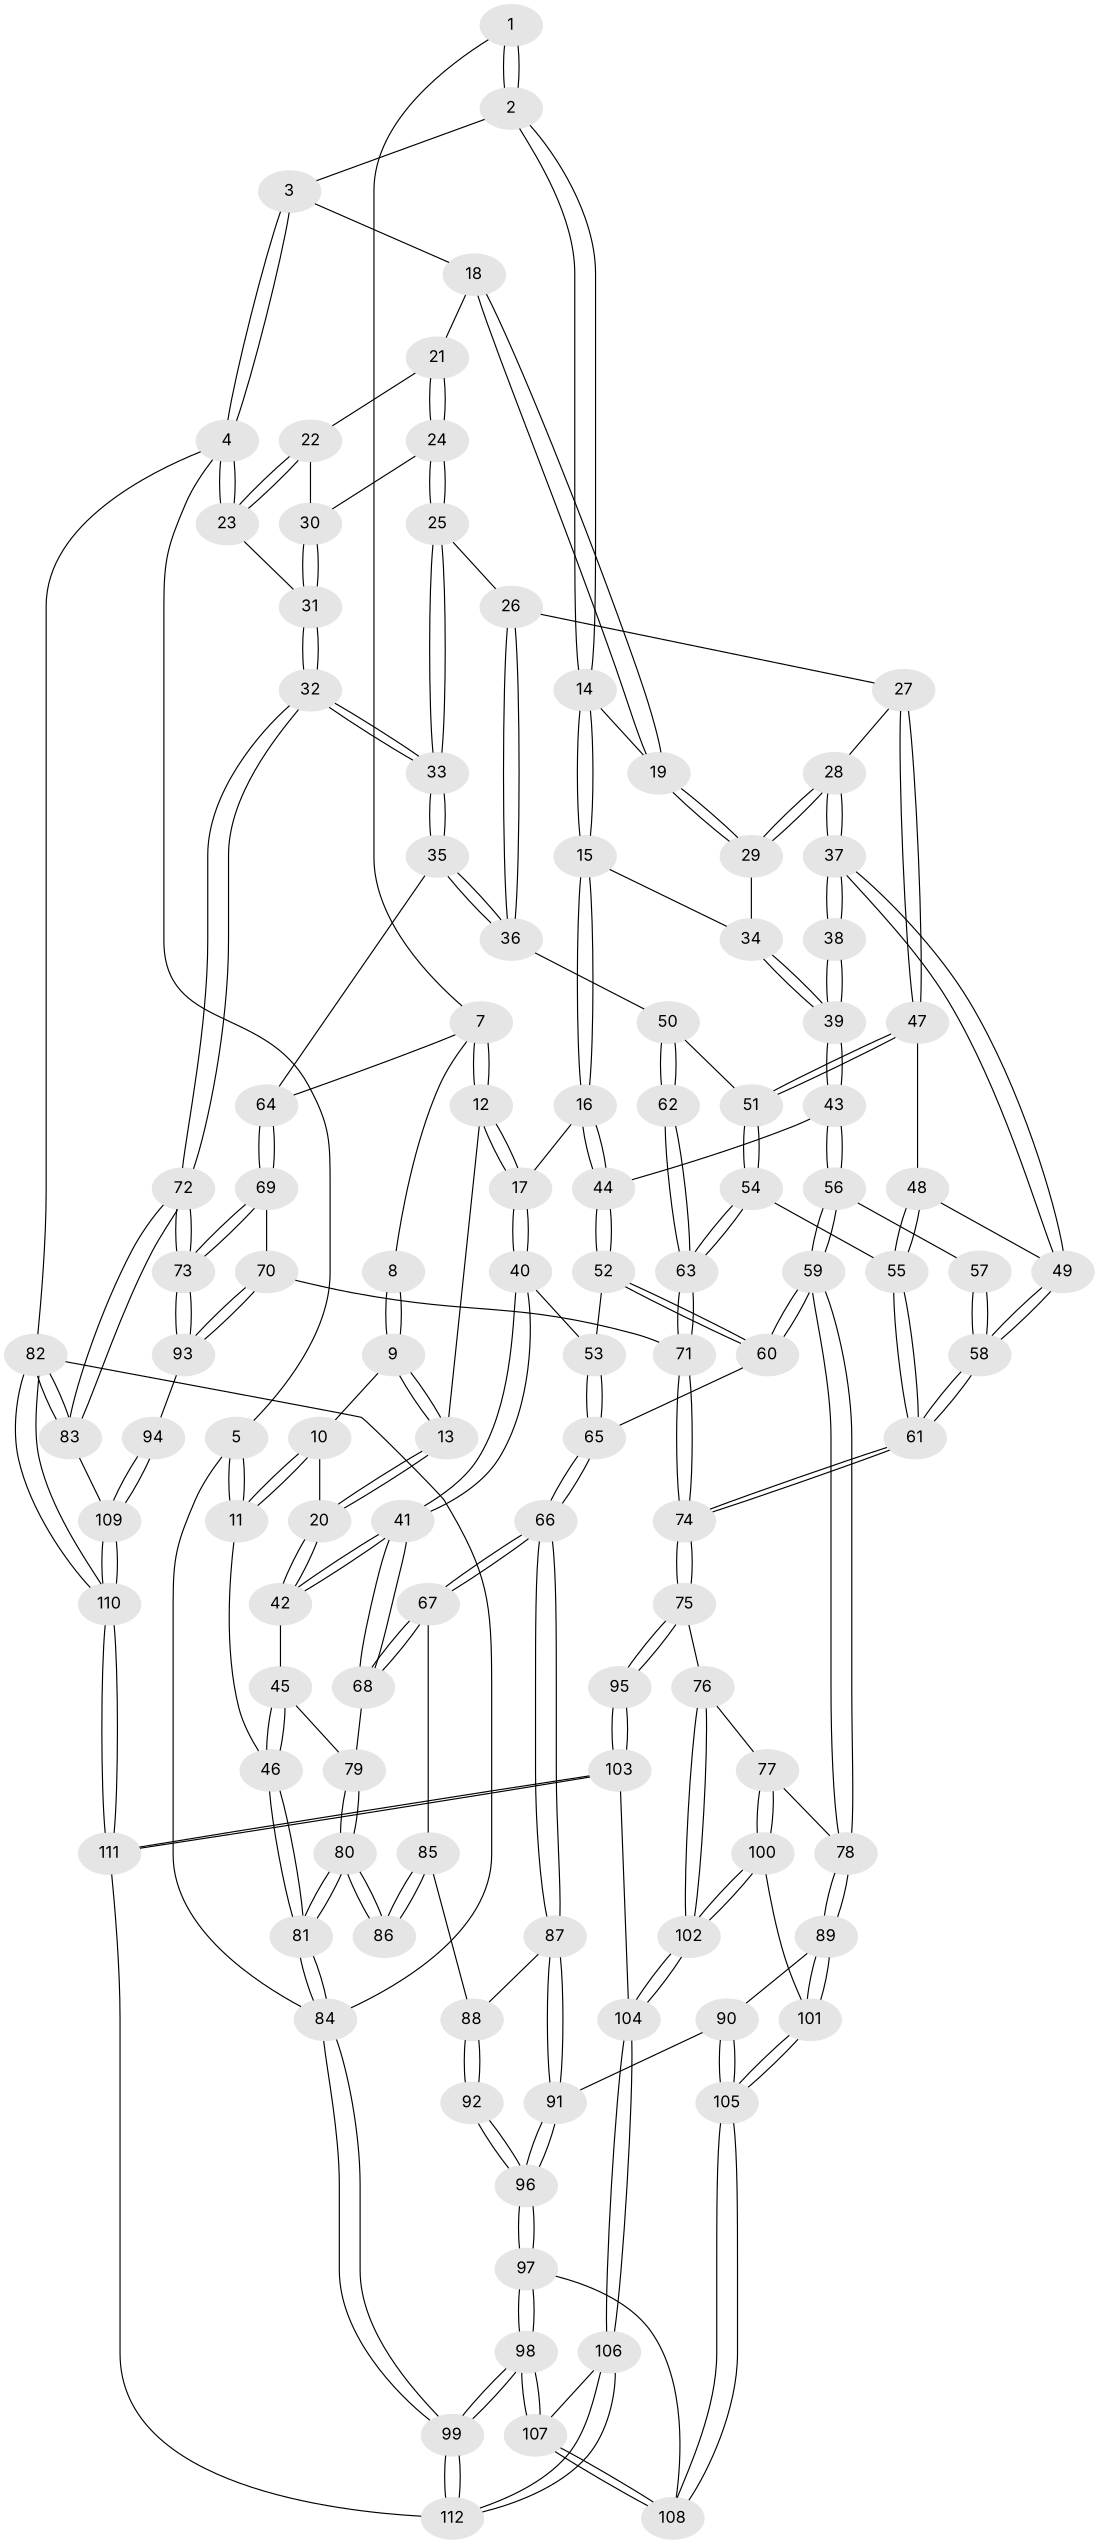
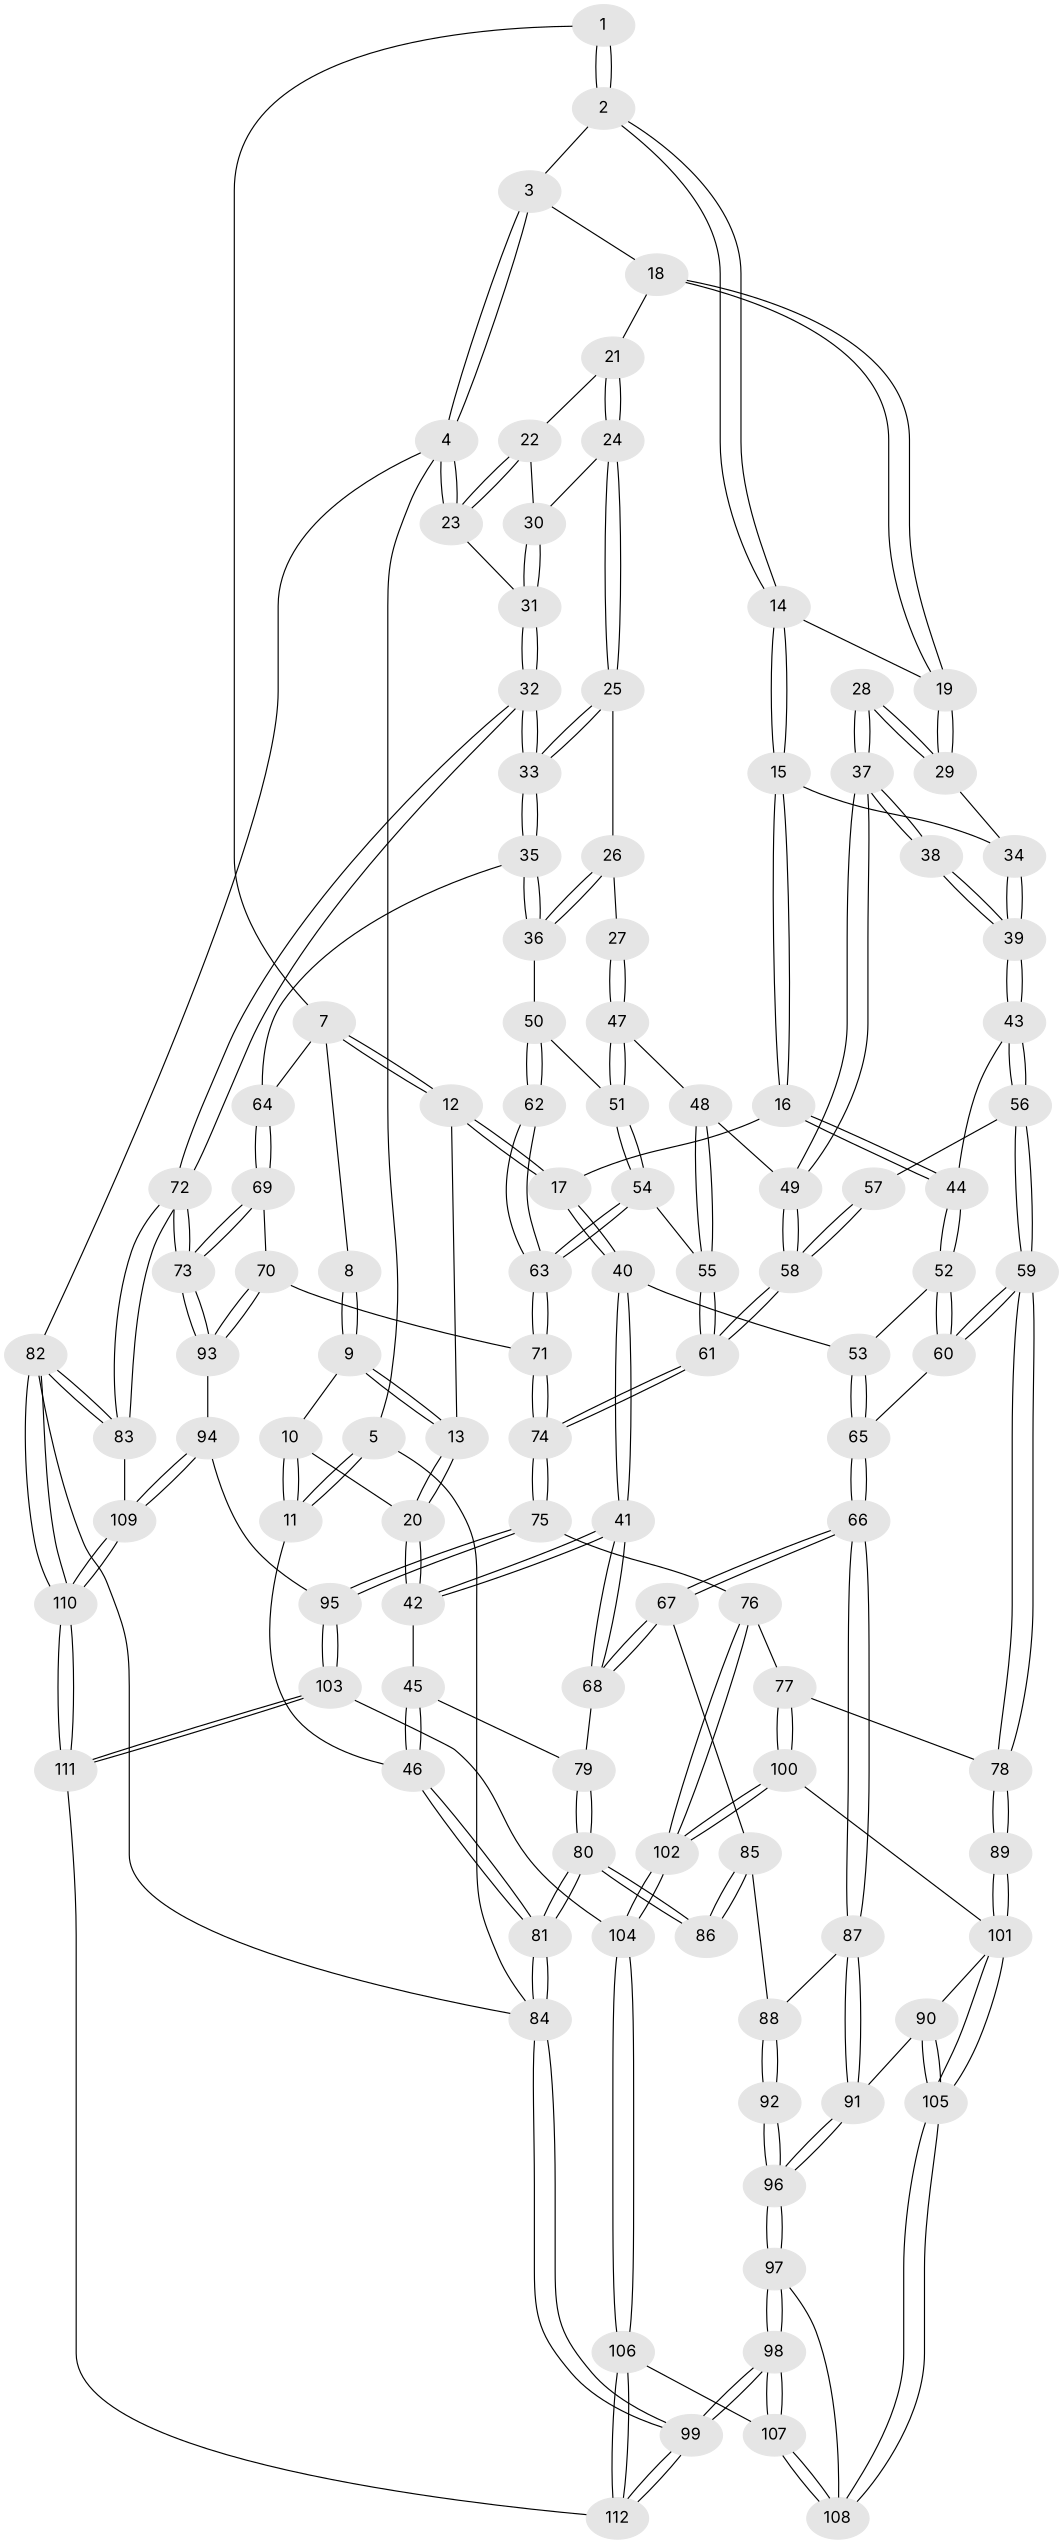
(869, 732) -> none
none -> (245, 1535)
(777, 1978) -> (964, 1978)
